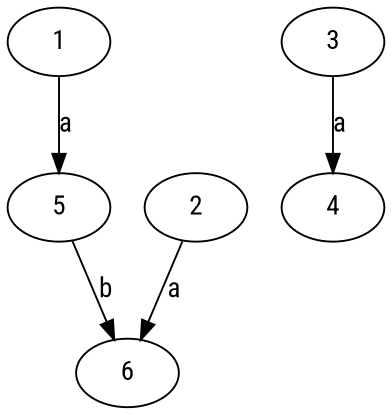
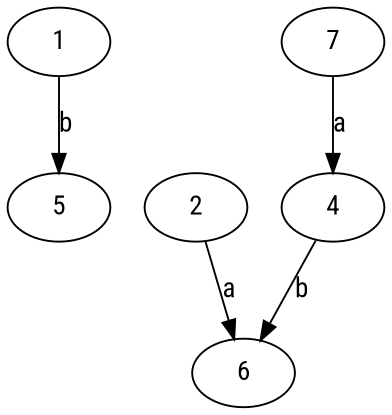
(333, 42) -> (333, 42)
(66, 125) -> (66, 125)
(90, 282) -> (293, 282)
